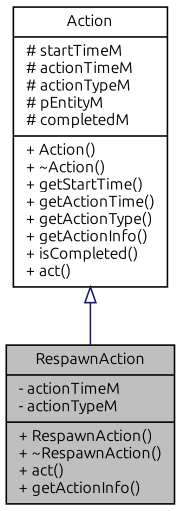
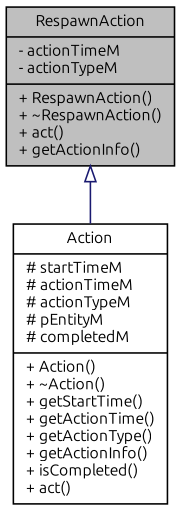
(90, 324) -> (90, 203)
